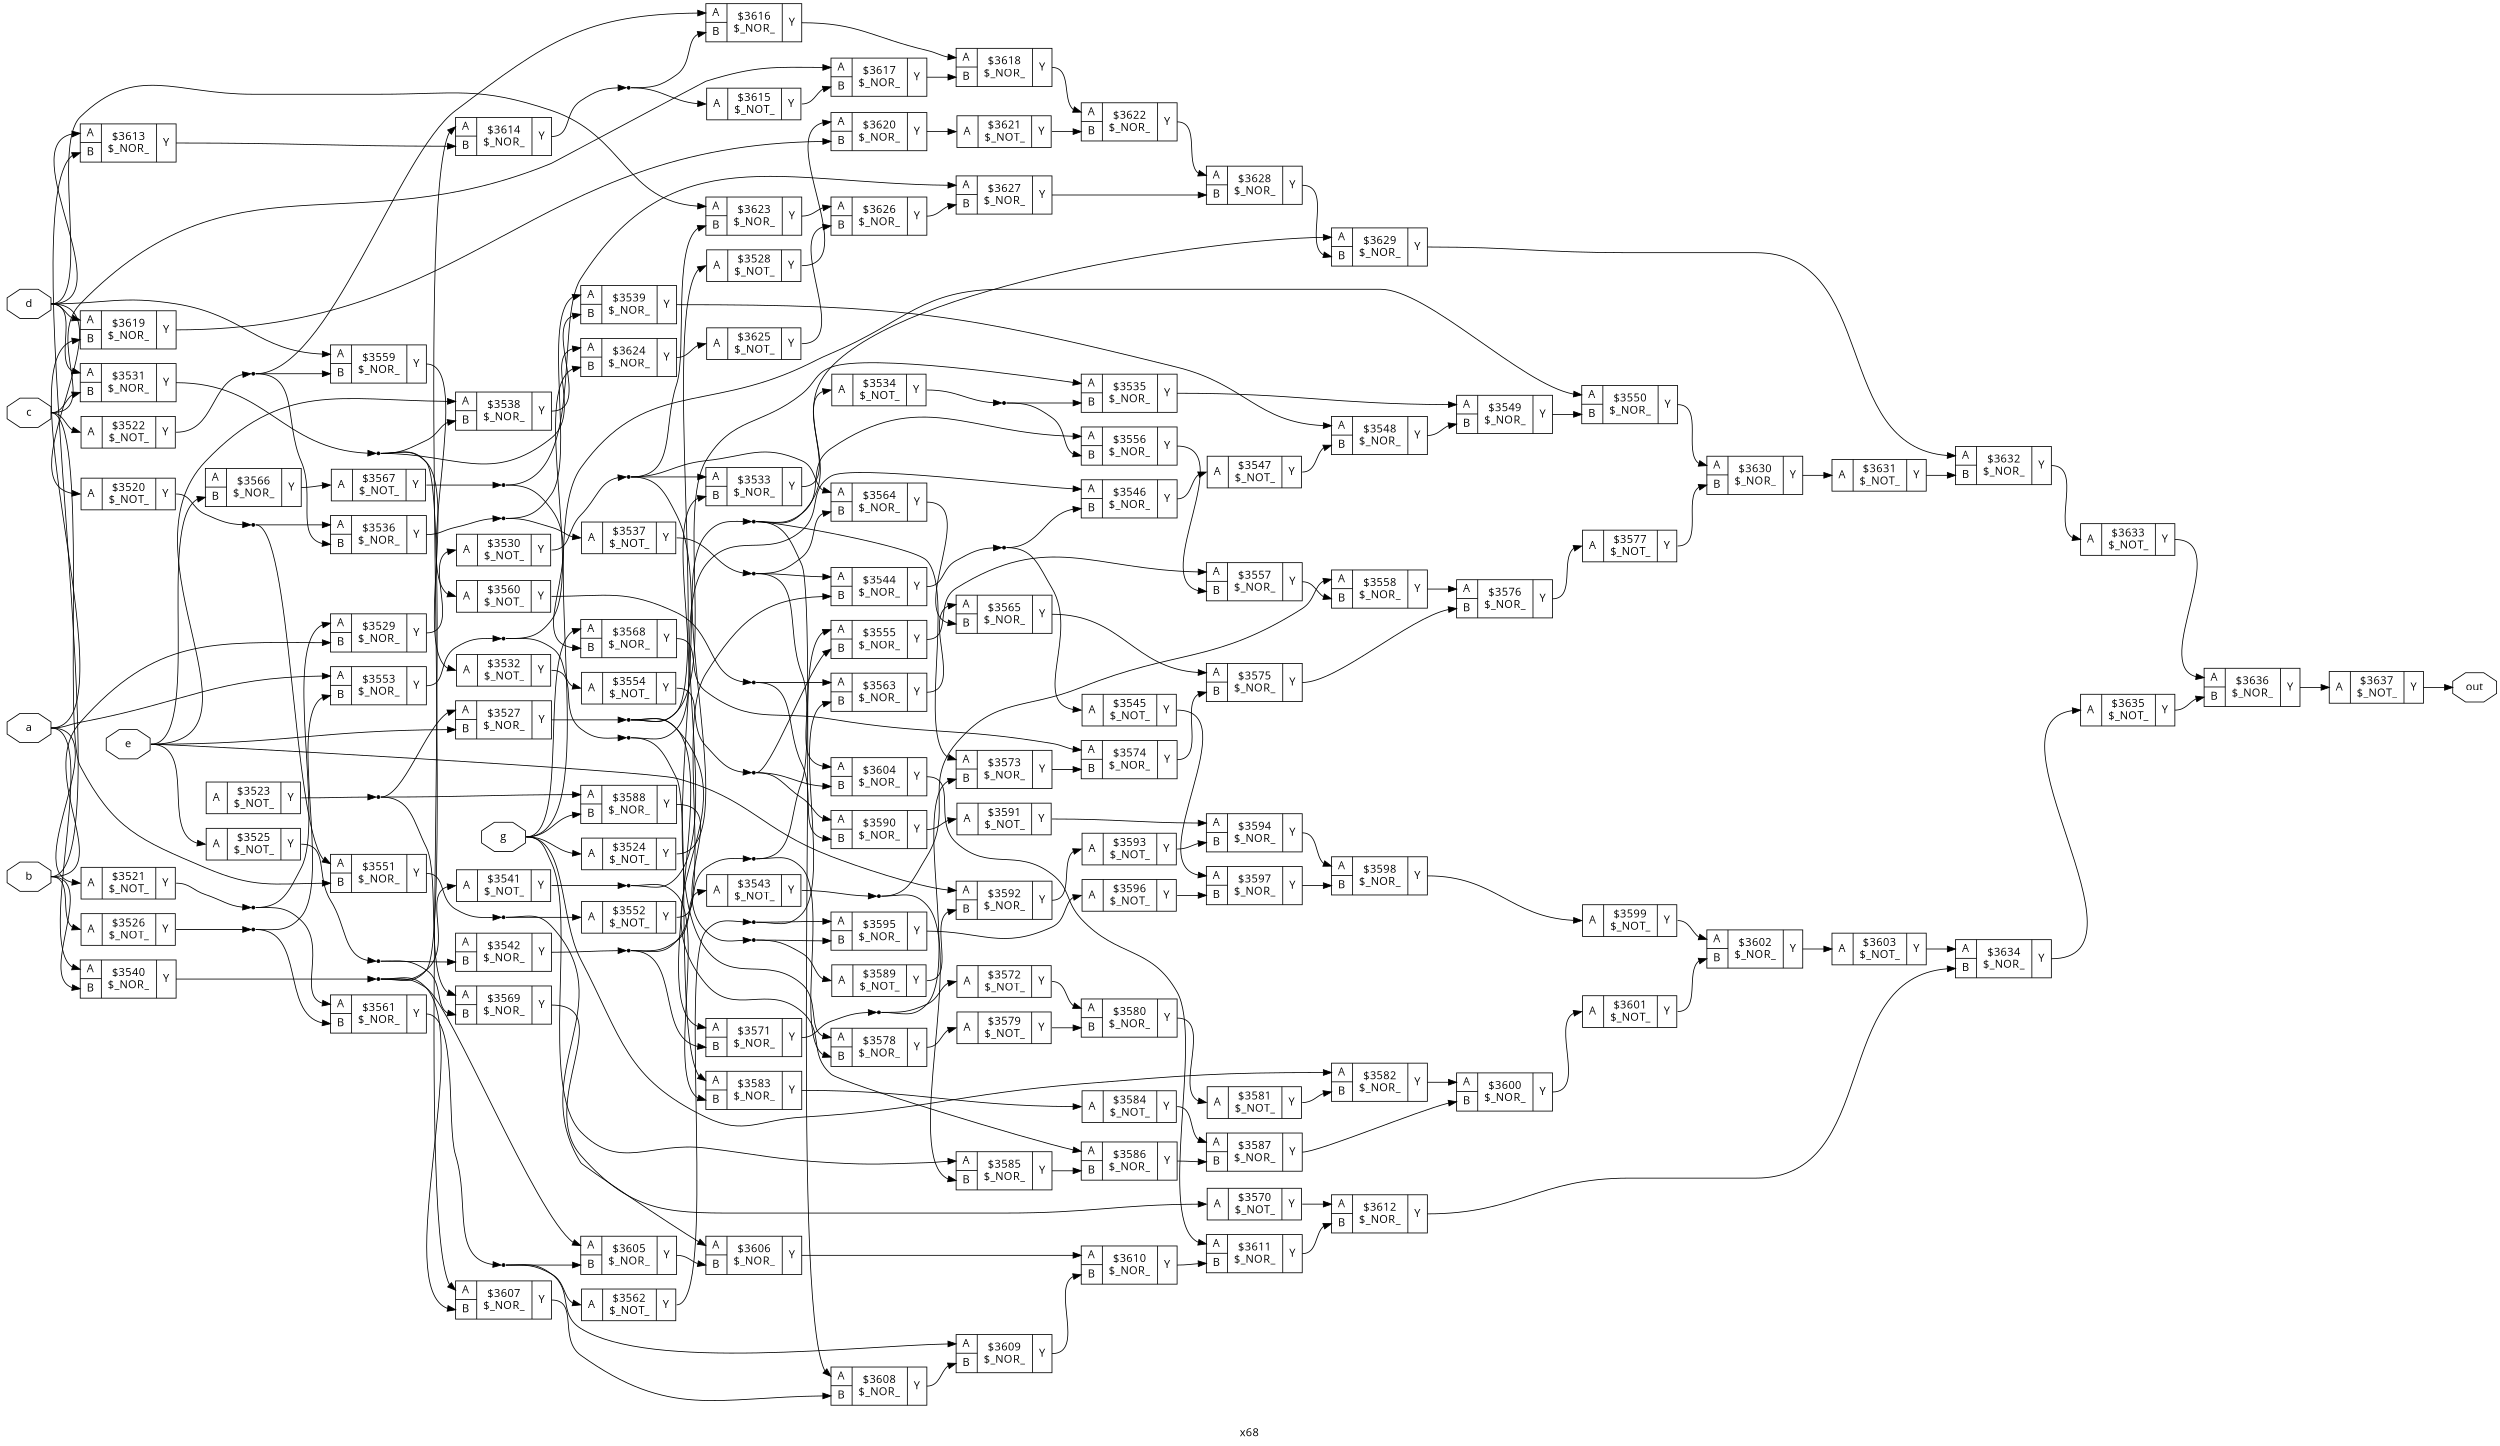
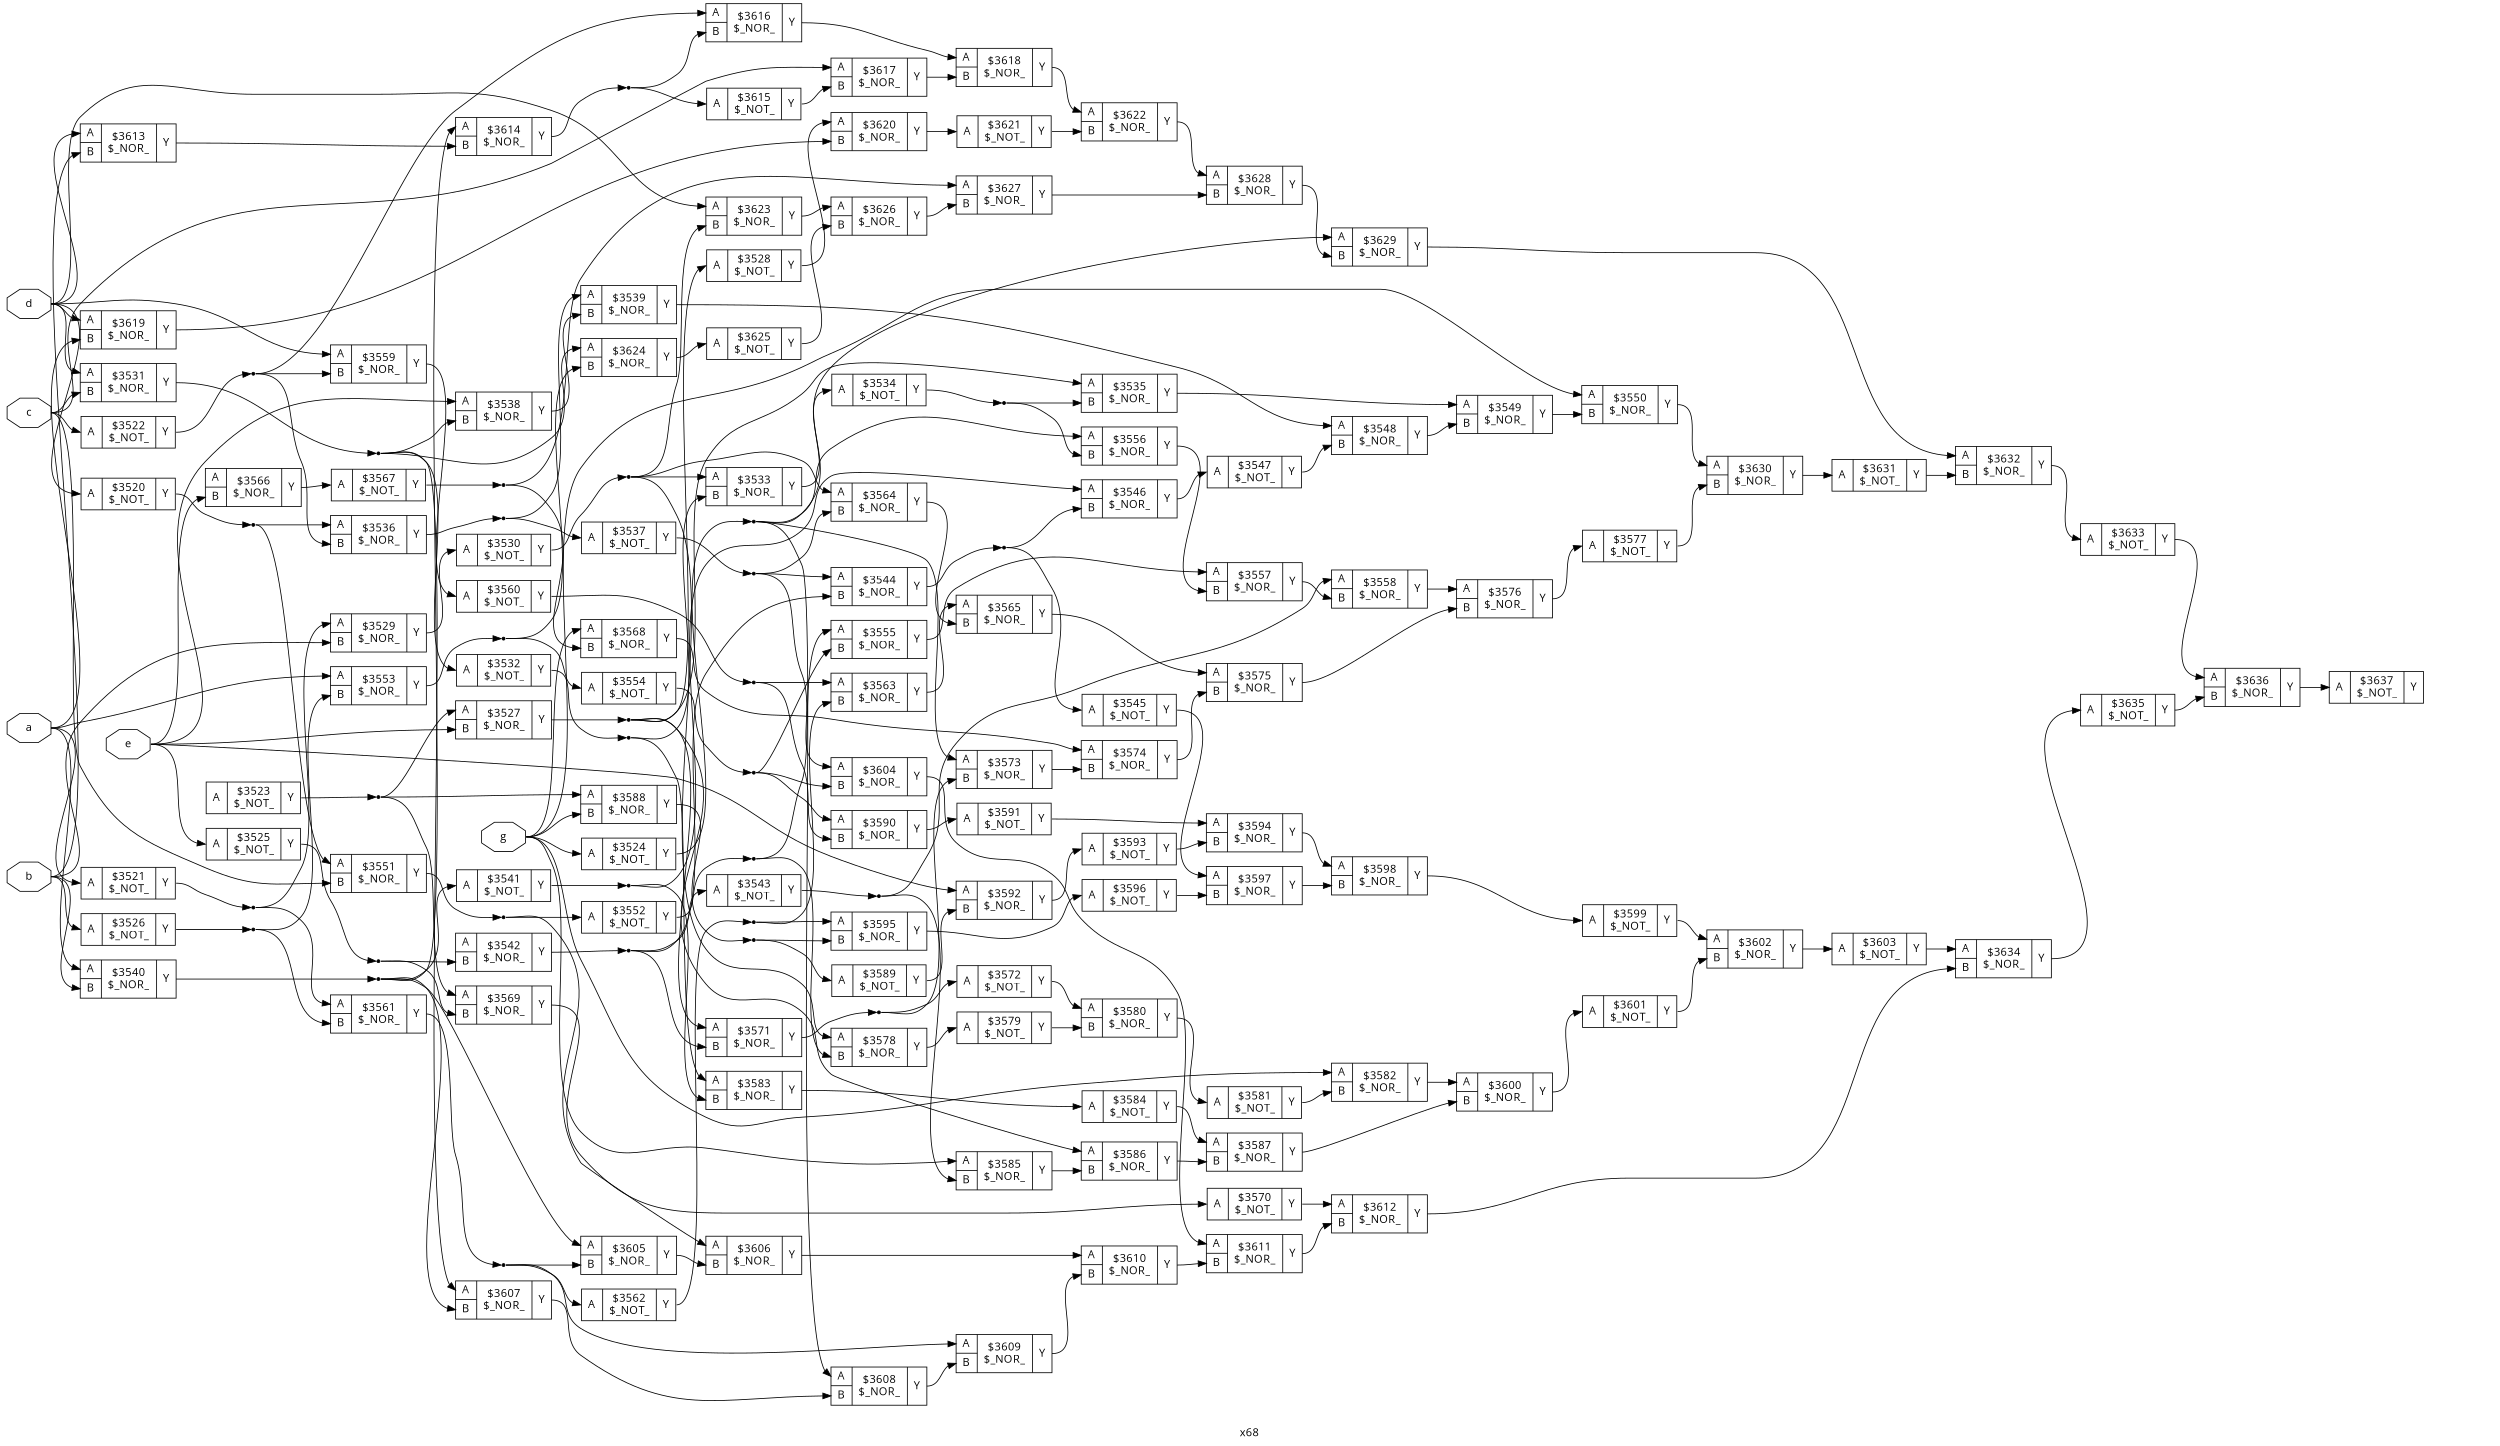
(2475, 687) -> none
